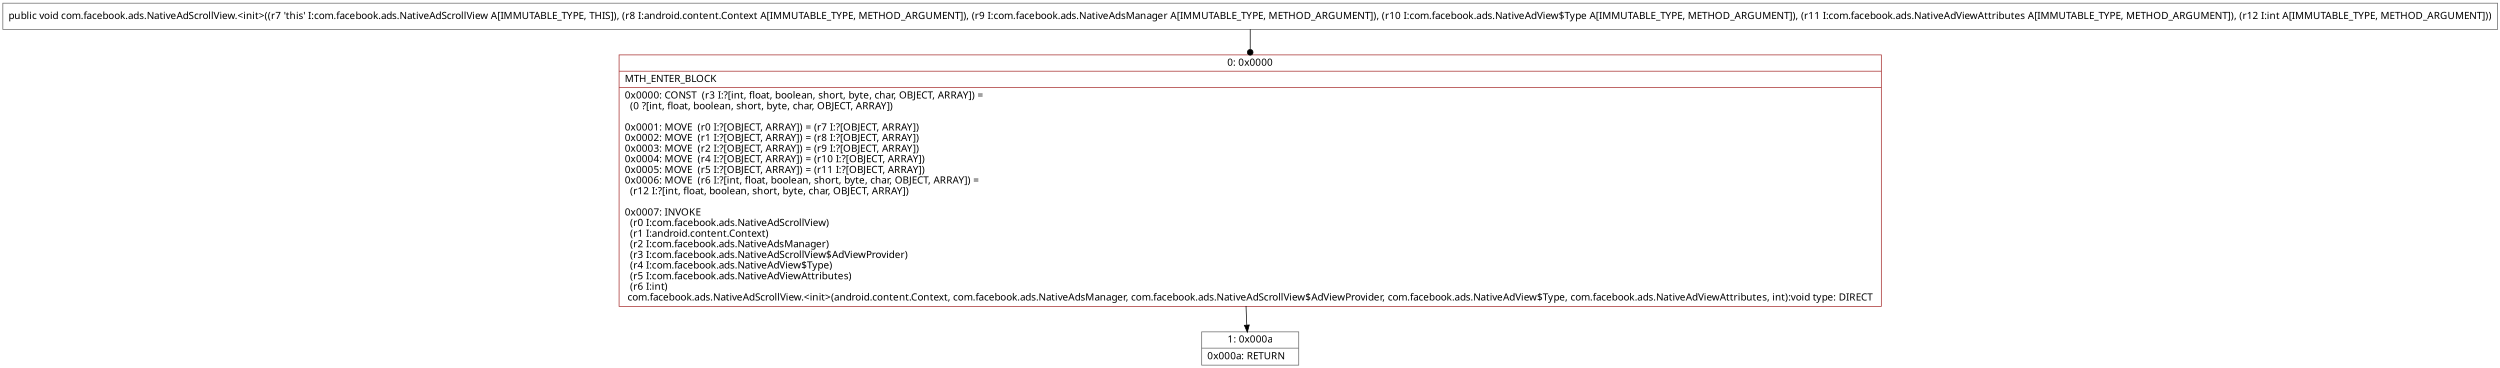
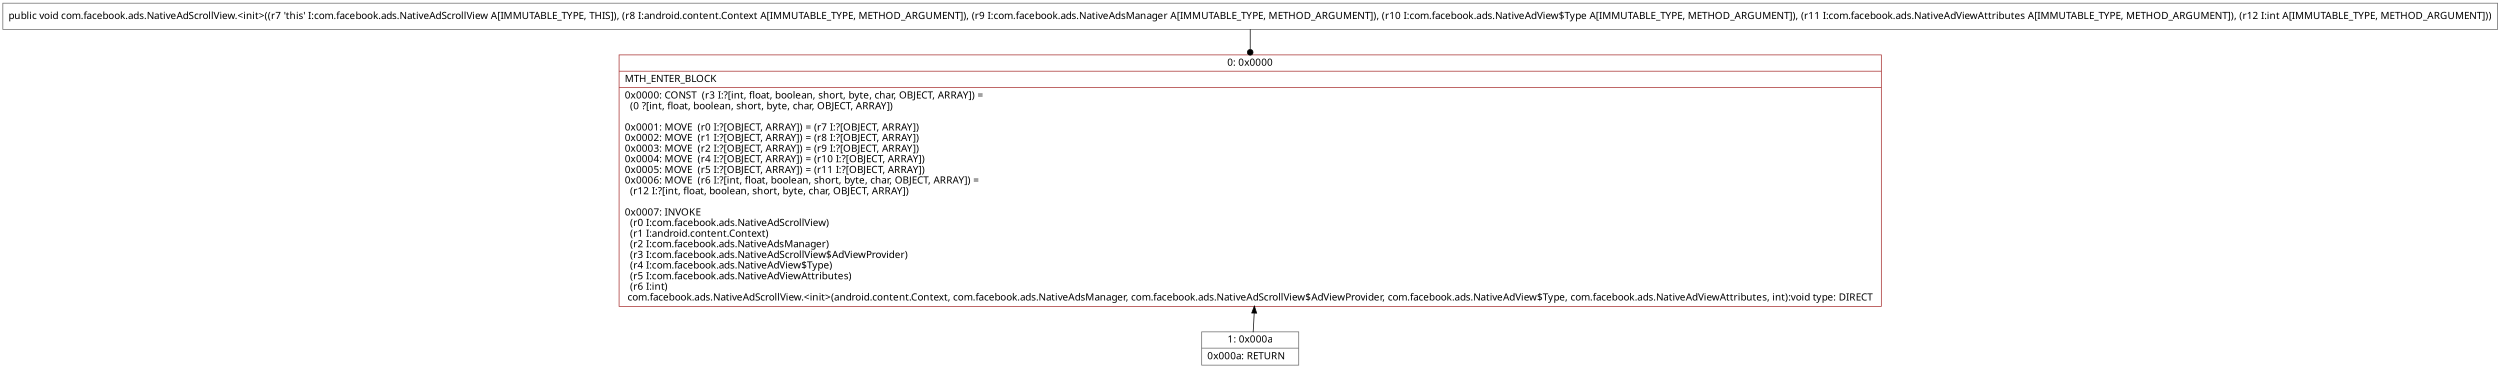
(1246, 316) -> (1254, 323)
